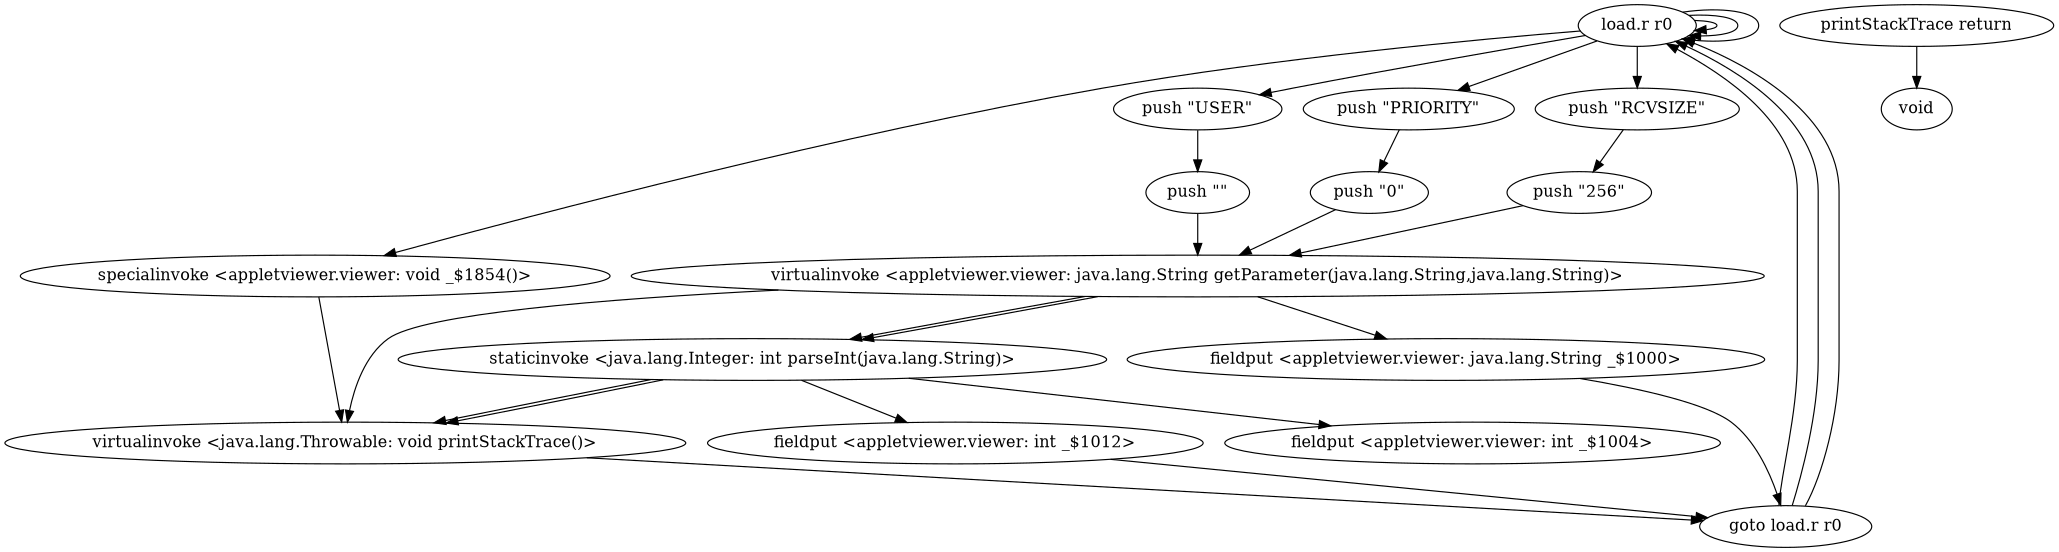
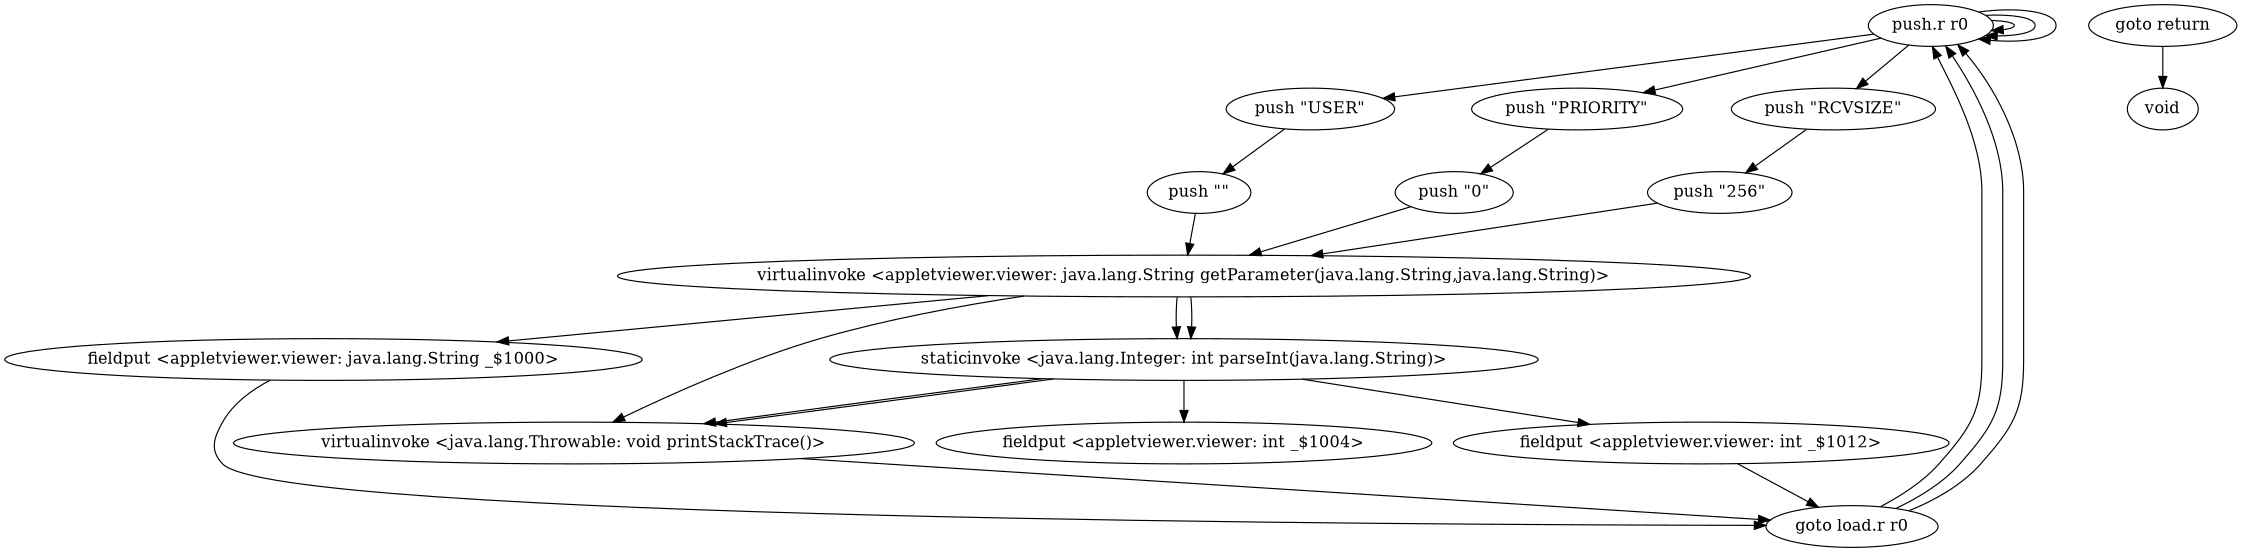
(1637, 26) -> (1931, 26)
(1917, 26) -> (2163, 26)
(315, 276) -> none
